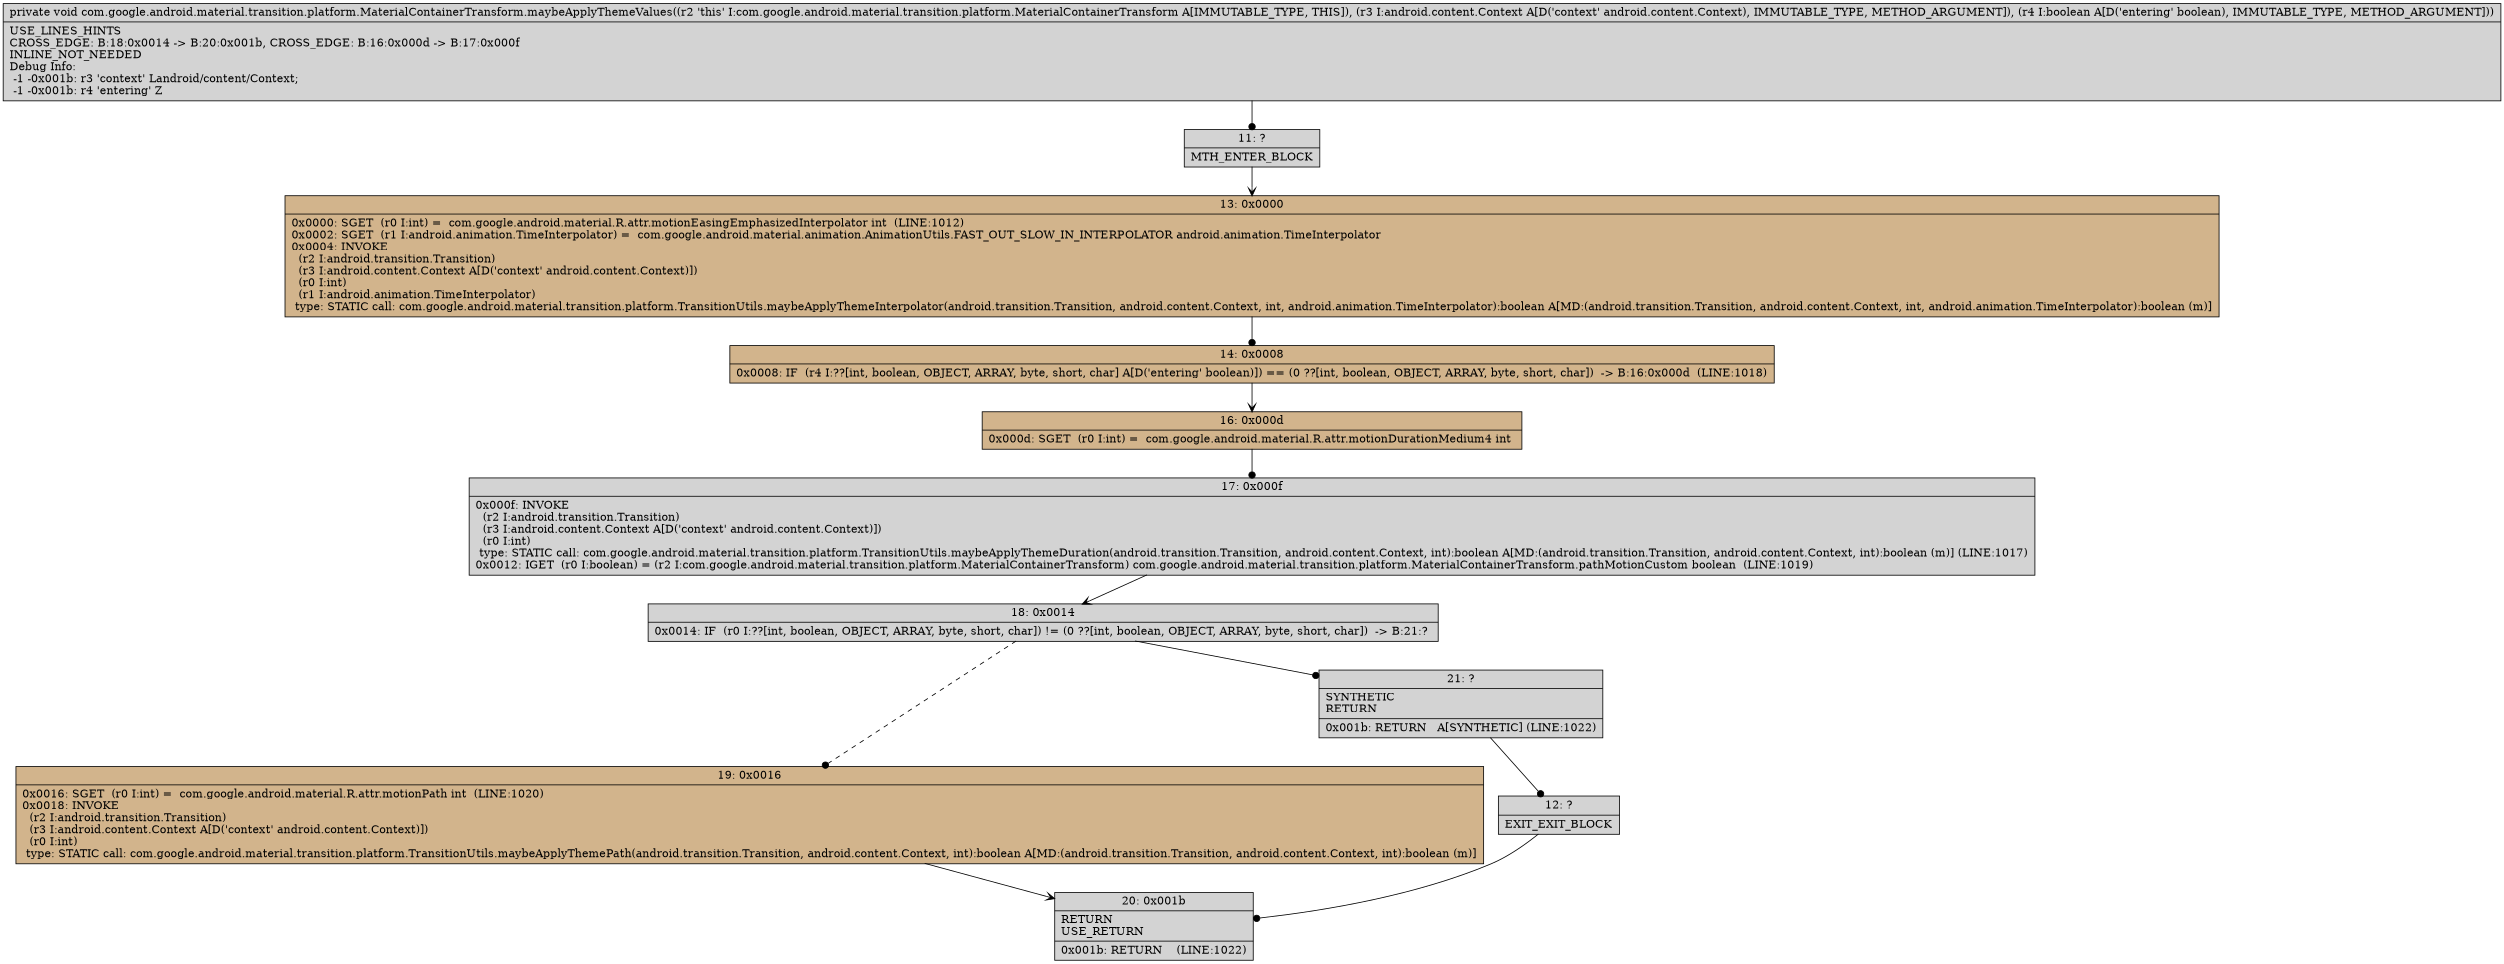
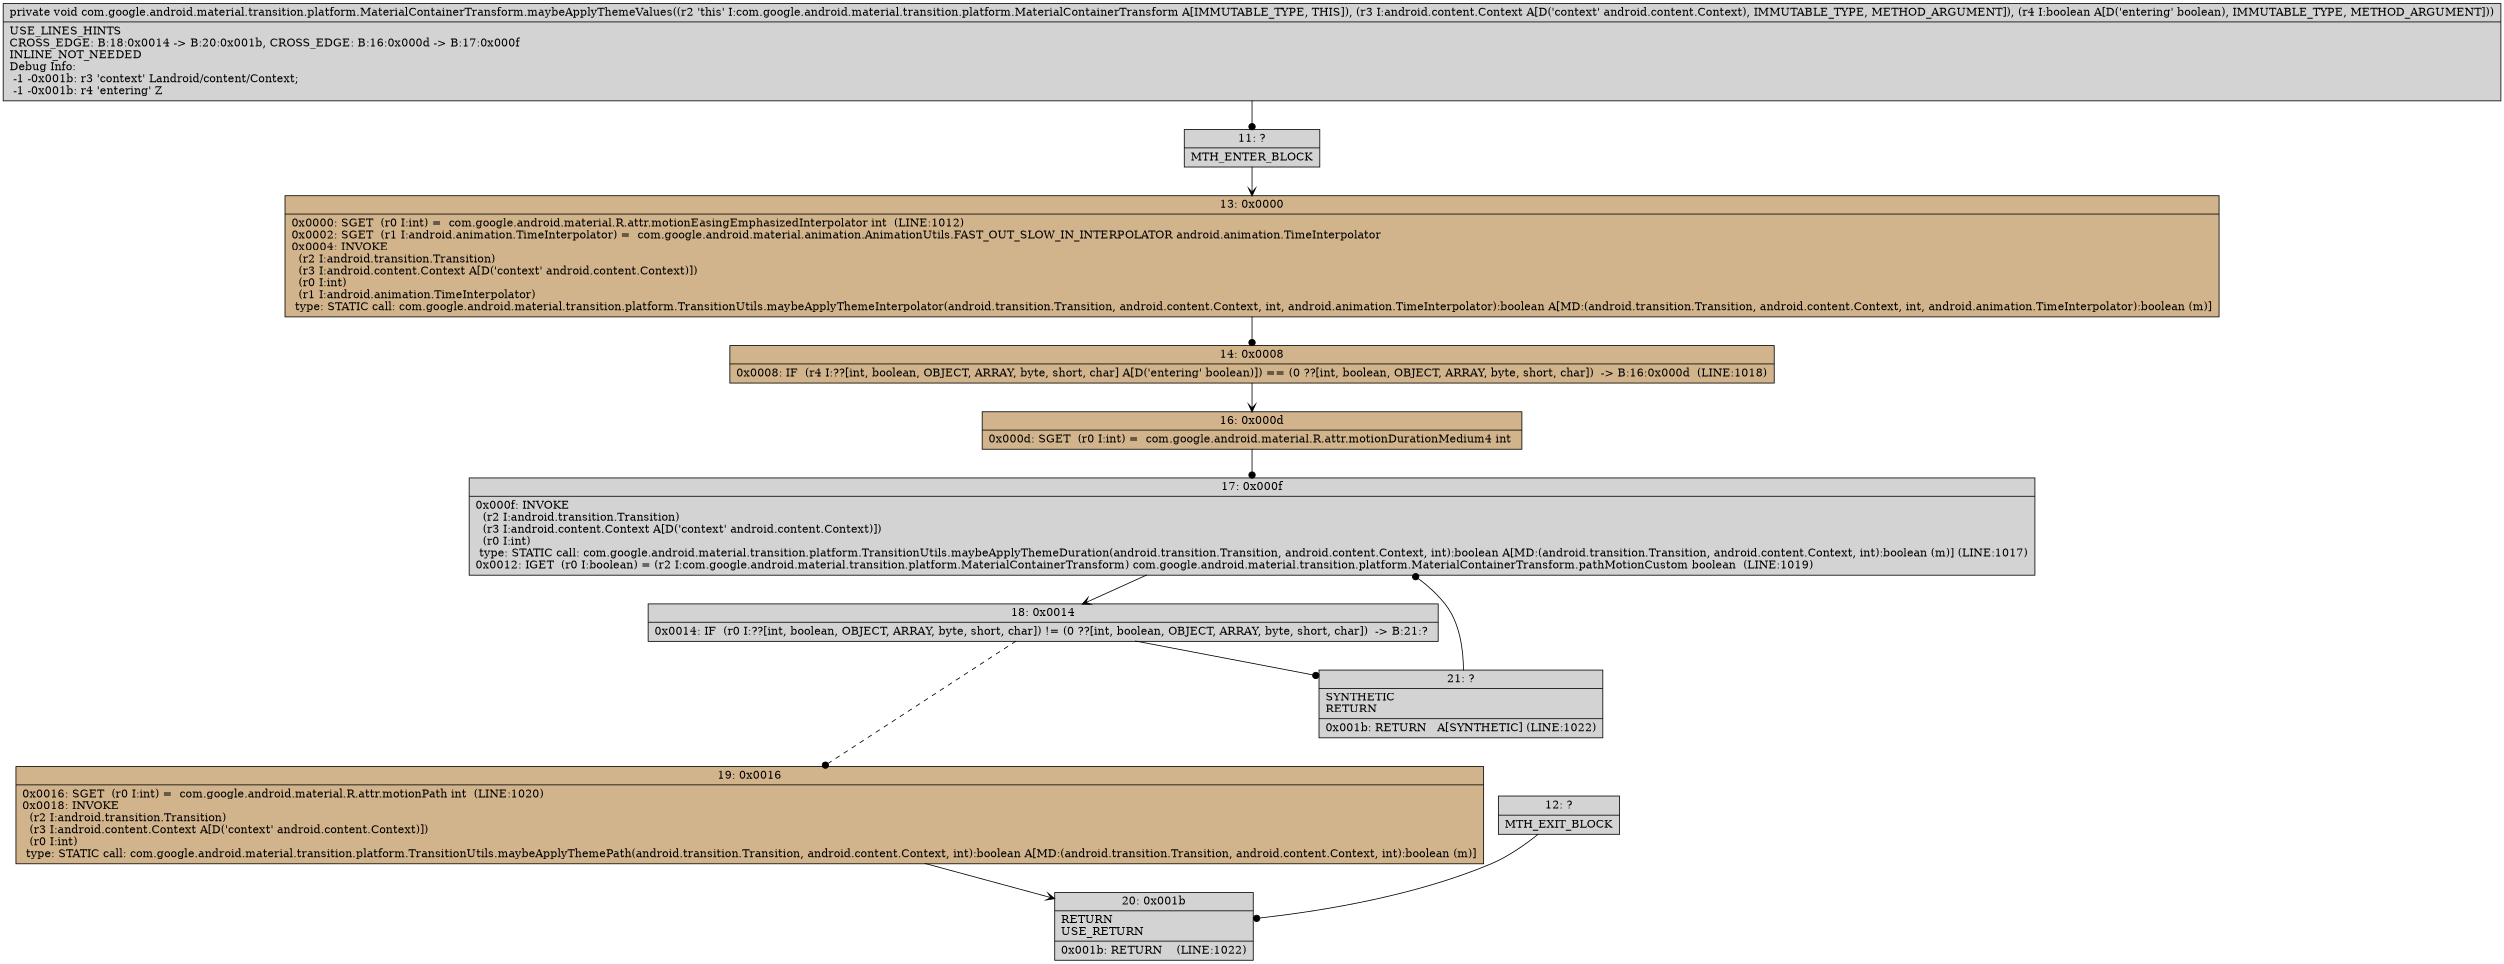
(1514, 764) -> (1454, 618)
(1559, 824) -> (1559, 824)
